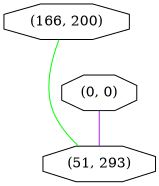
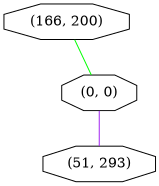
(50, 97) -> (83, 57)
